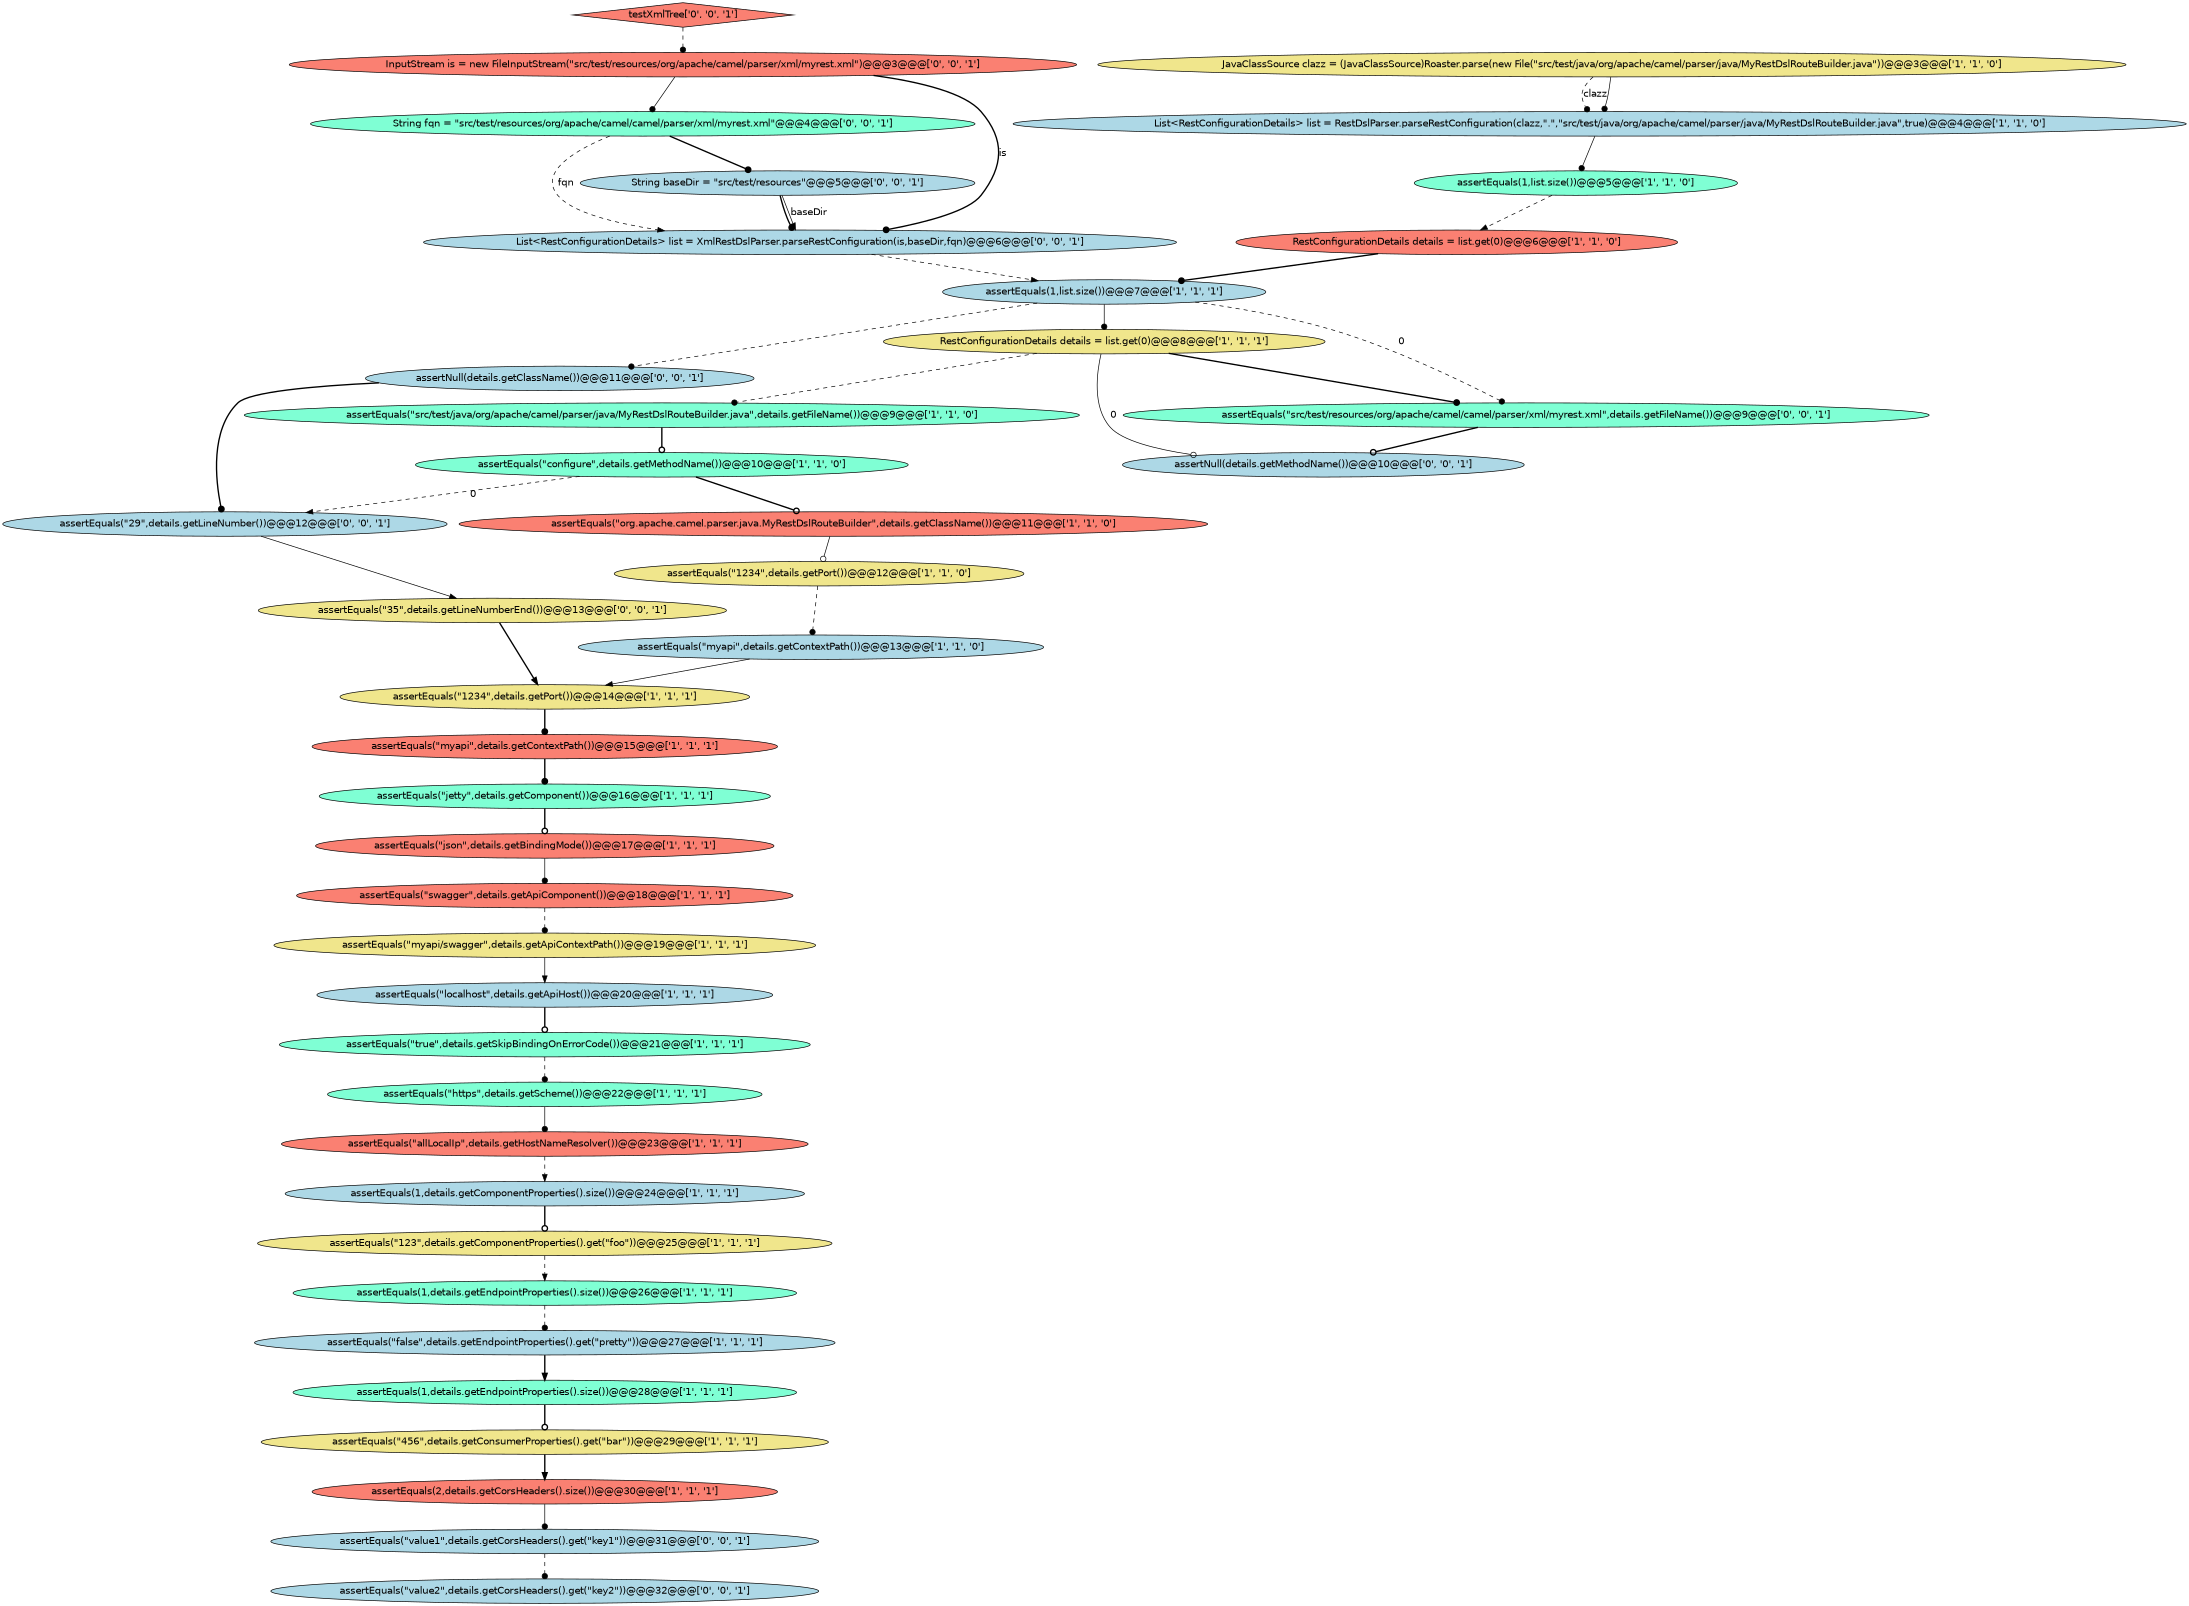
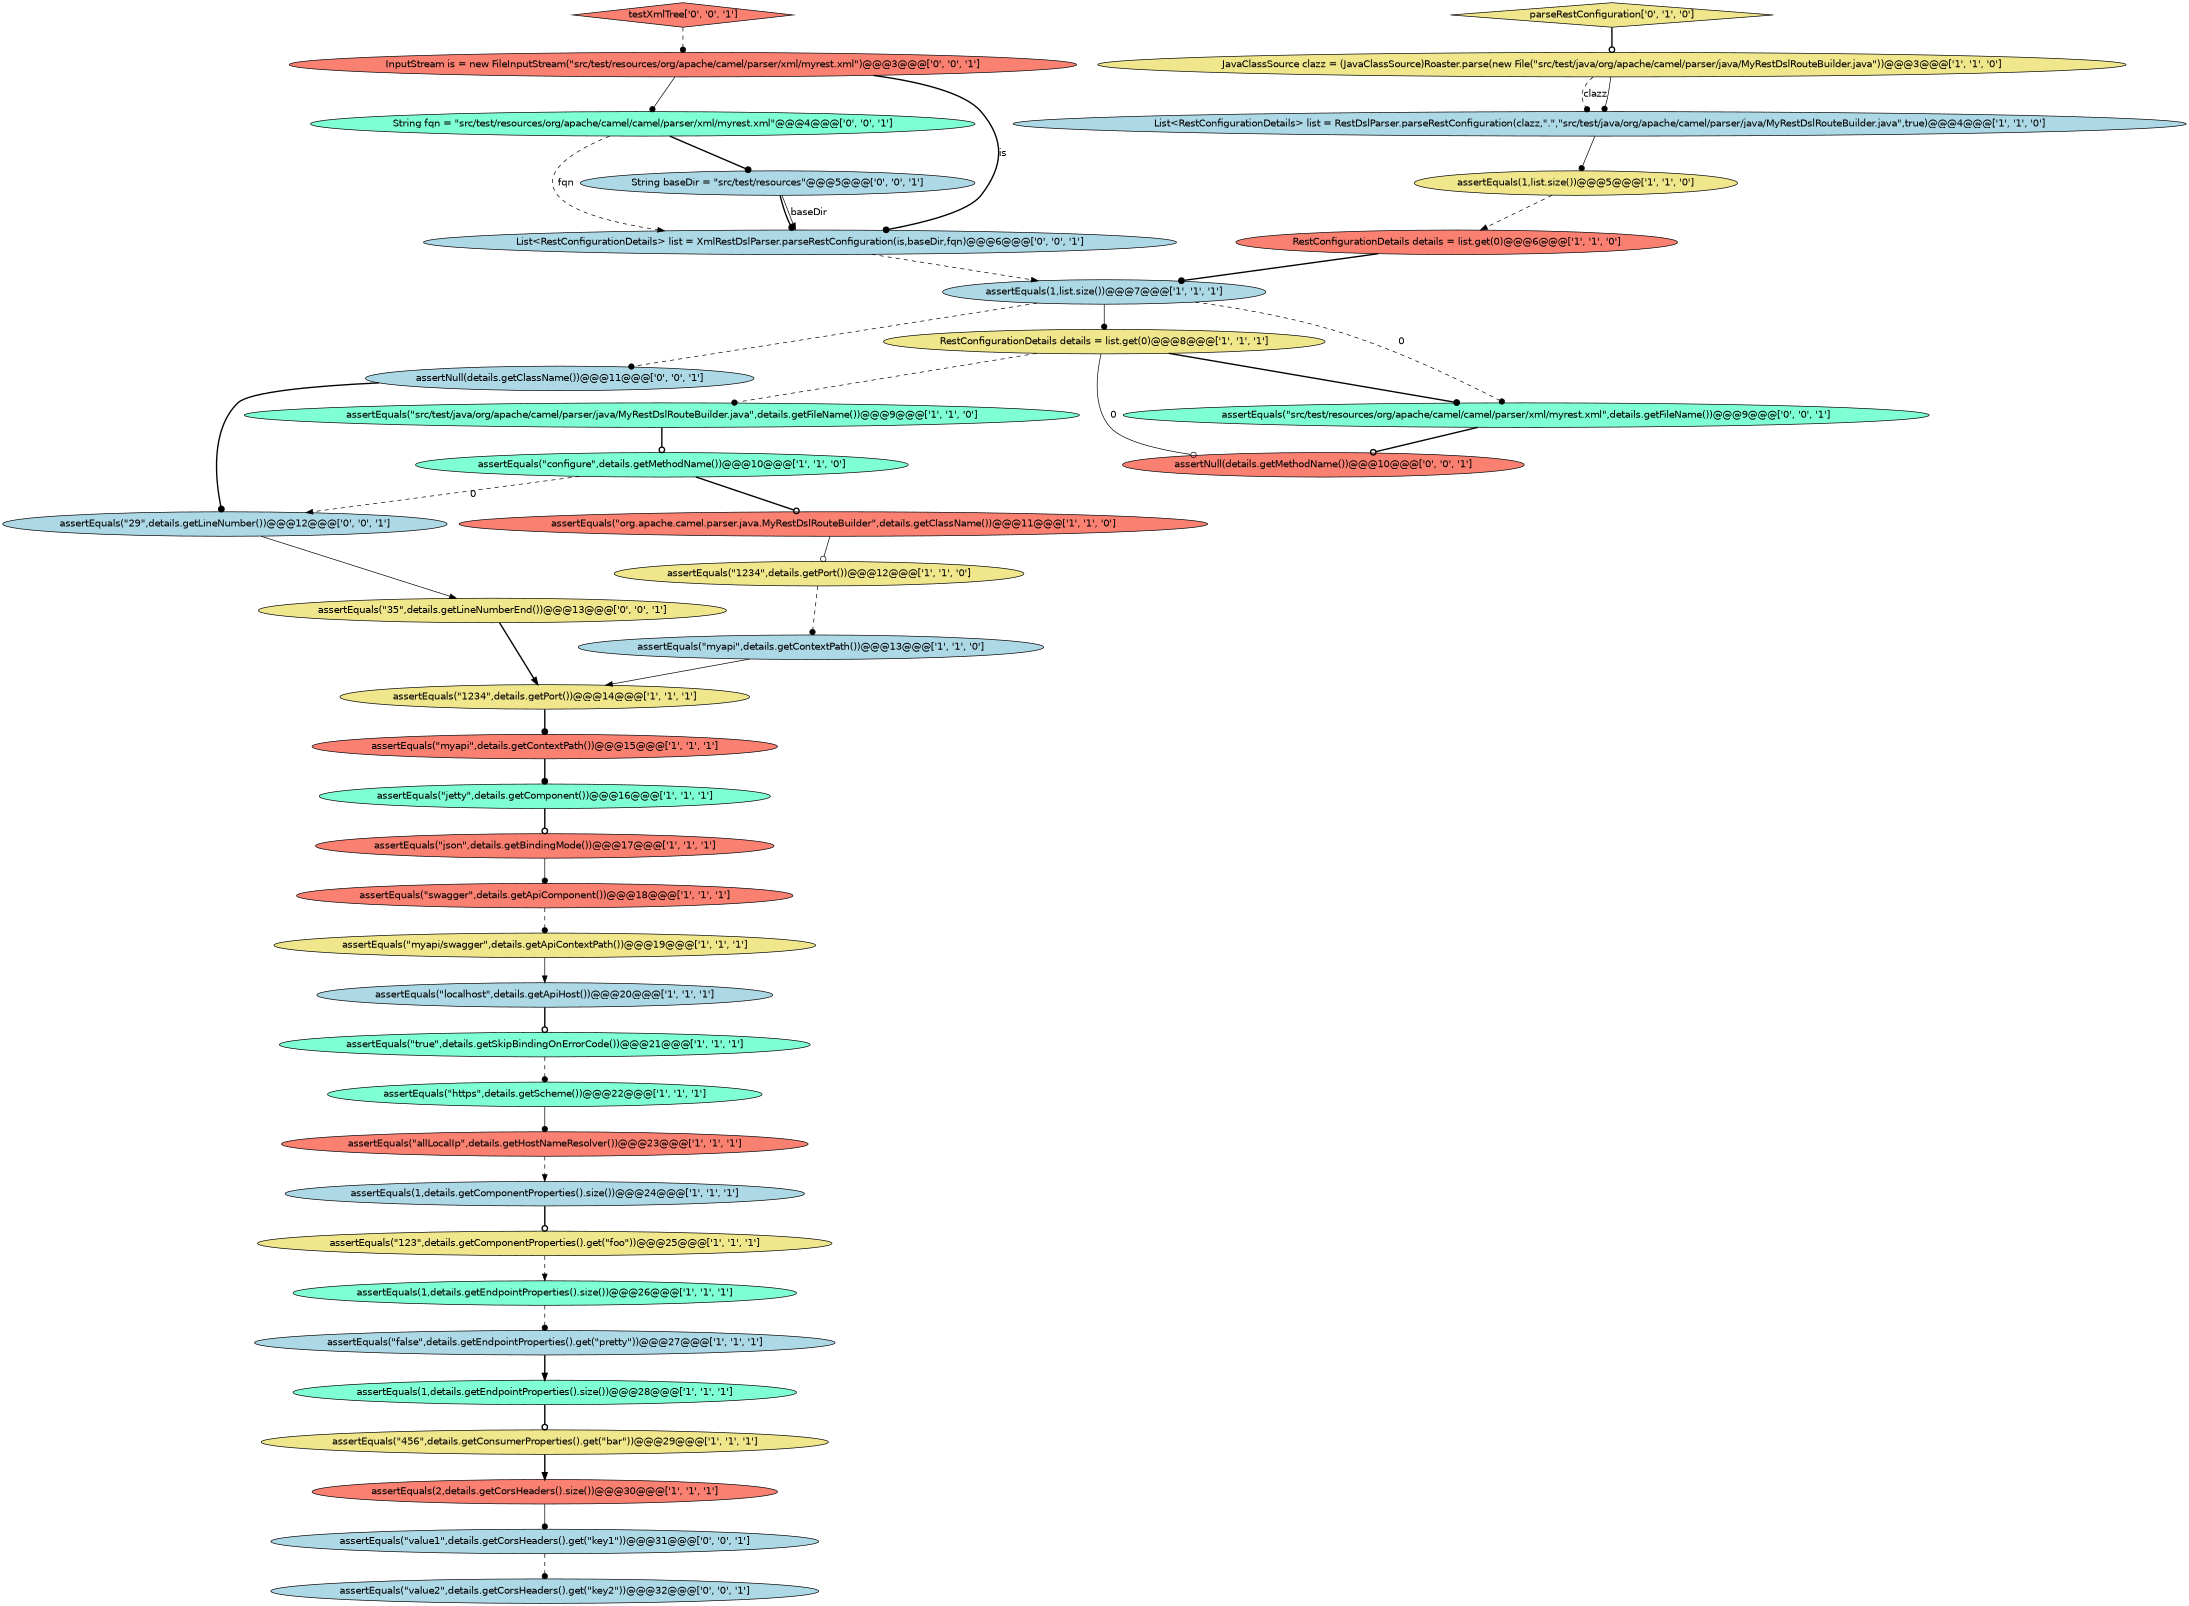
none -> (1612, 15)
(1576, 183) -> (1576, 183)
(1323, 465) -> (1323, 465)
